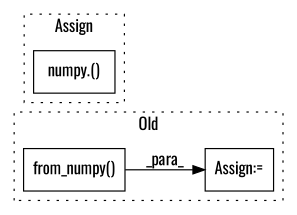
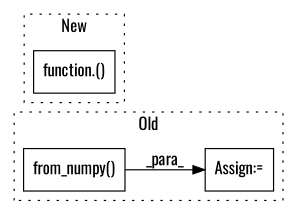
(74, 28) -> (74, 28)
(74, 72) -> (74, 72)
